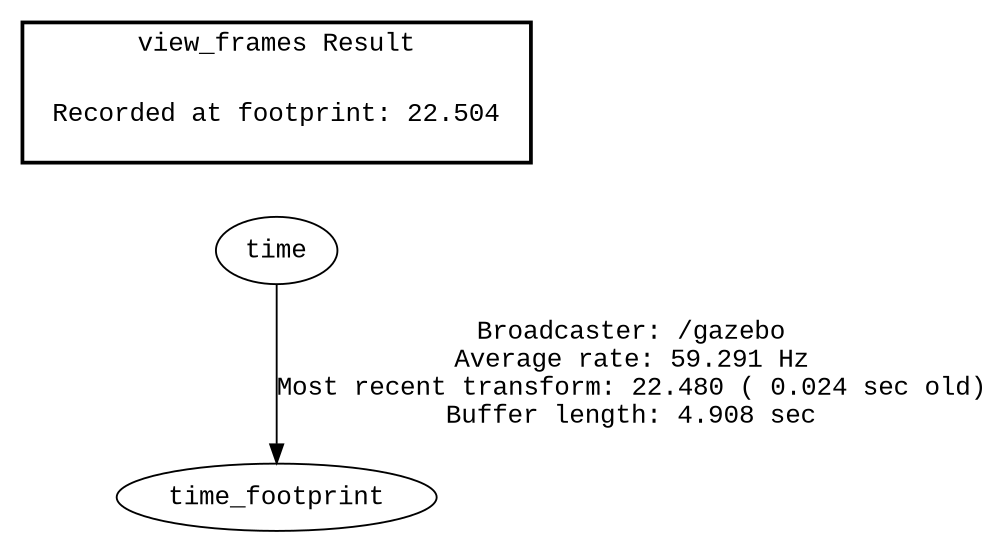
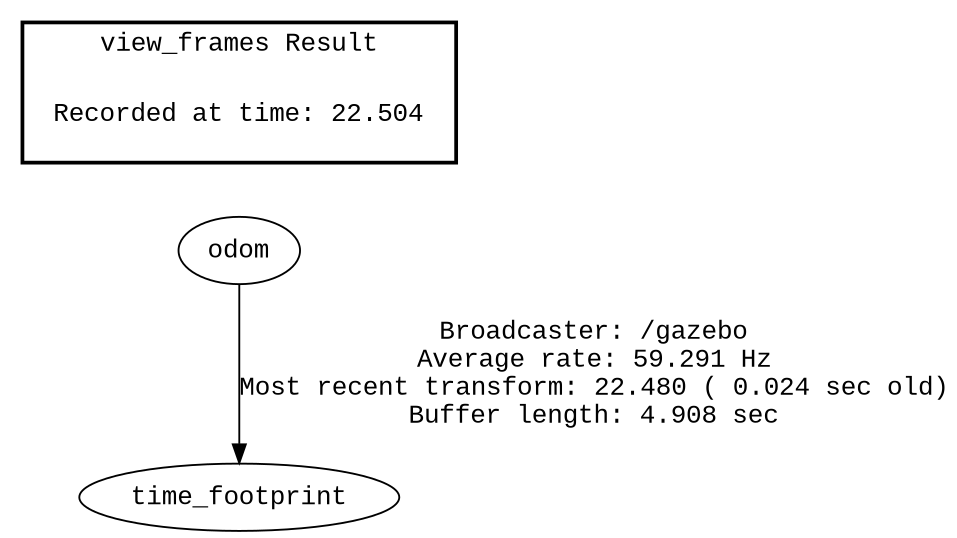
(277, 114) -> (239, 114)
(277, 251) -> (239, 251)
